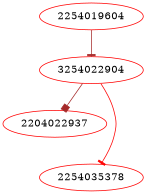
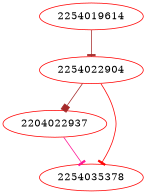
(91, 16) -> (91, 16)
(91, 70) -> (91, 70)
none -> (72, 149)
